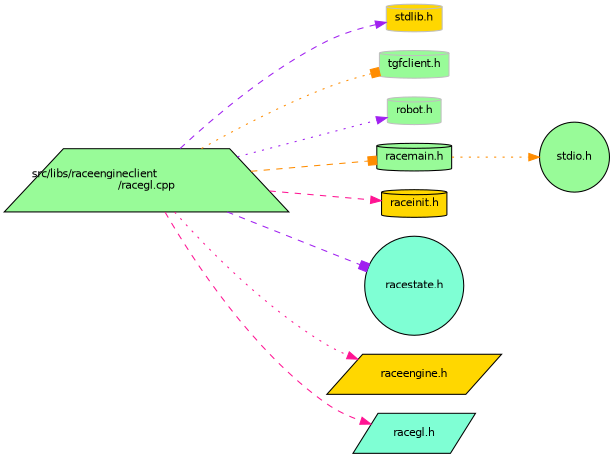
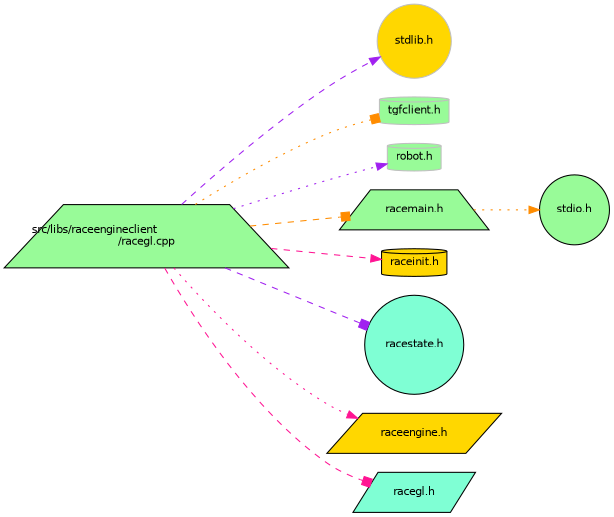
(414, 18) -> (414, 41)
(414, 157) -> (414, 210)
(249, 331) -> (248, 388)
